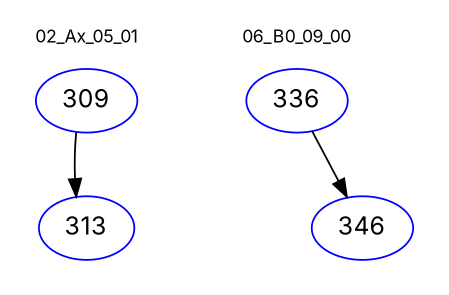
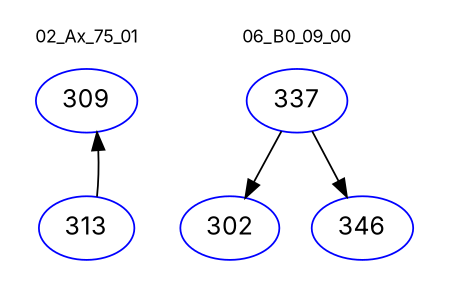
(87, 38) -> (87, 38)
(297, 101) -> (297, 101)
(75, 156) -> (98, 174)
none -> (230, 228)
